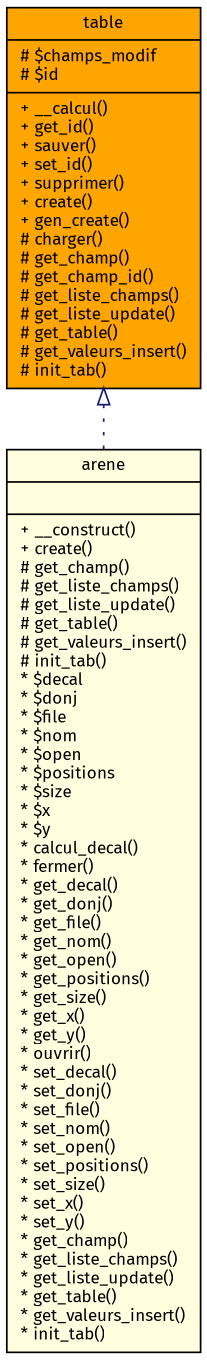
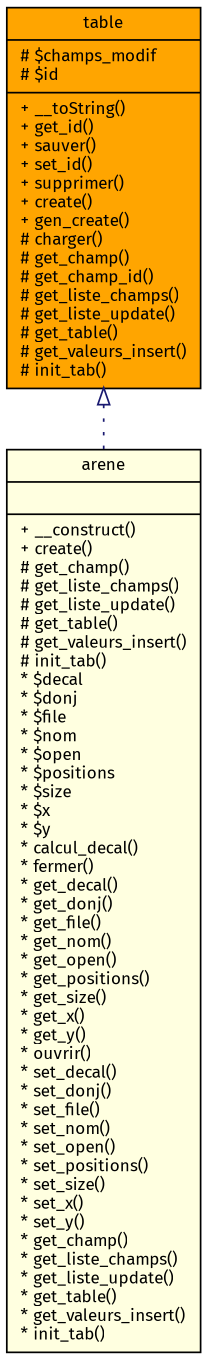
(65, 109) -> (73, 109)
